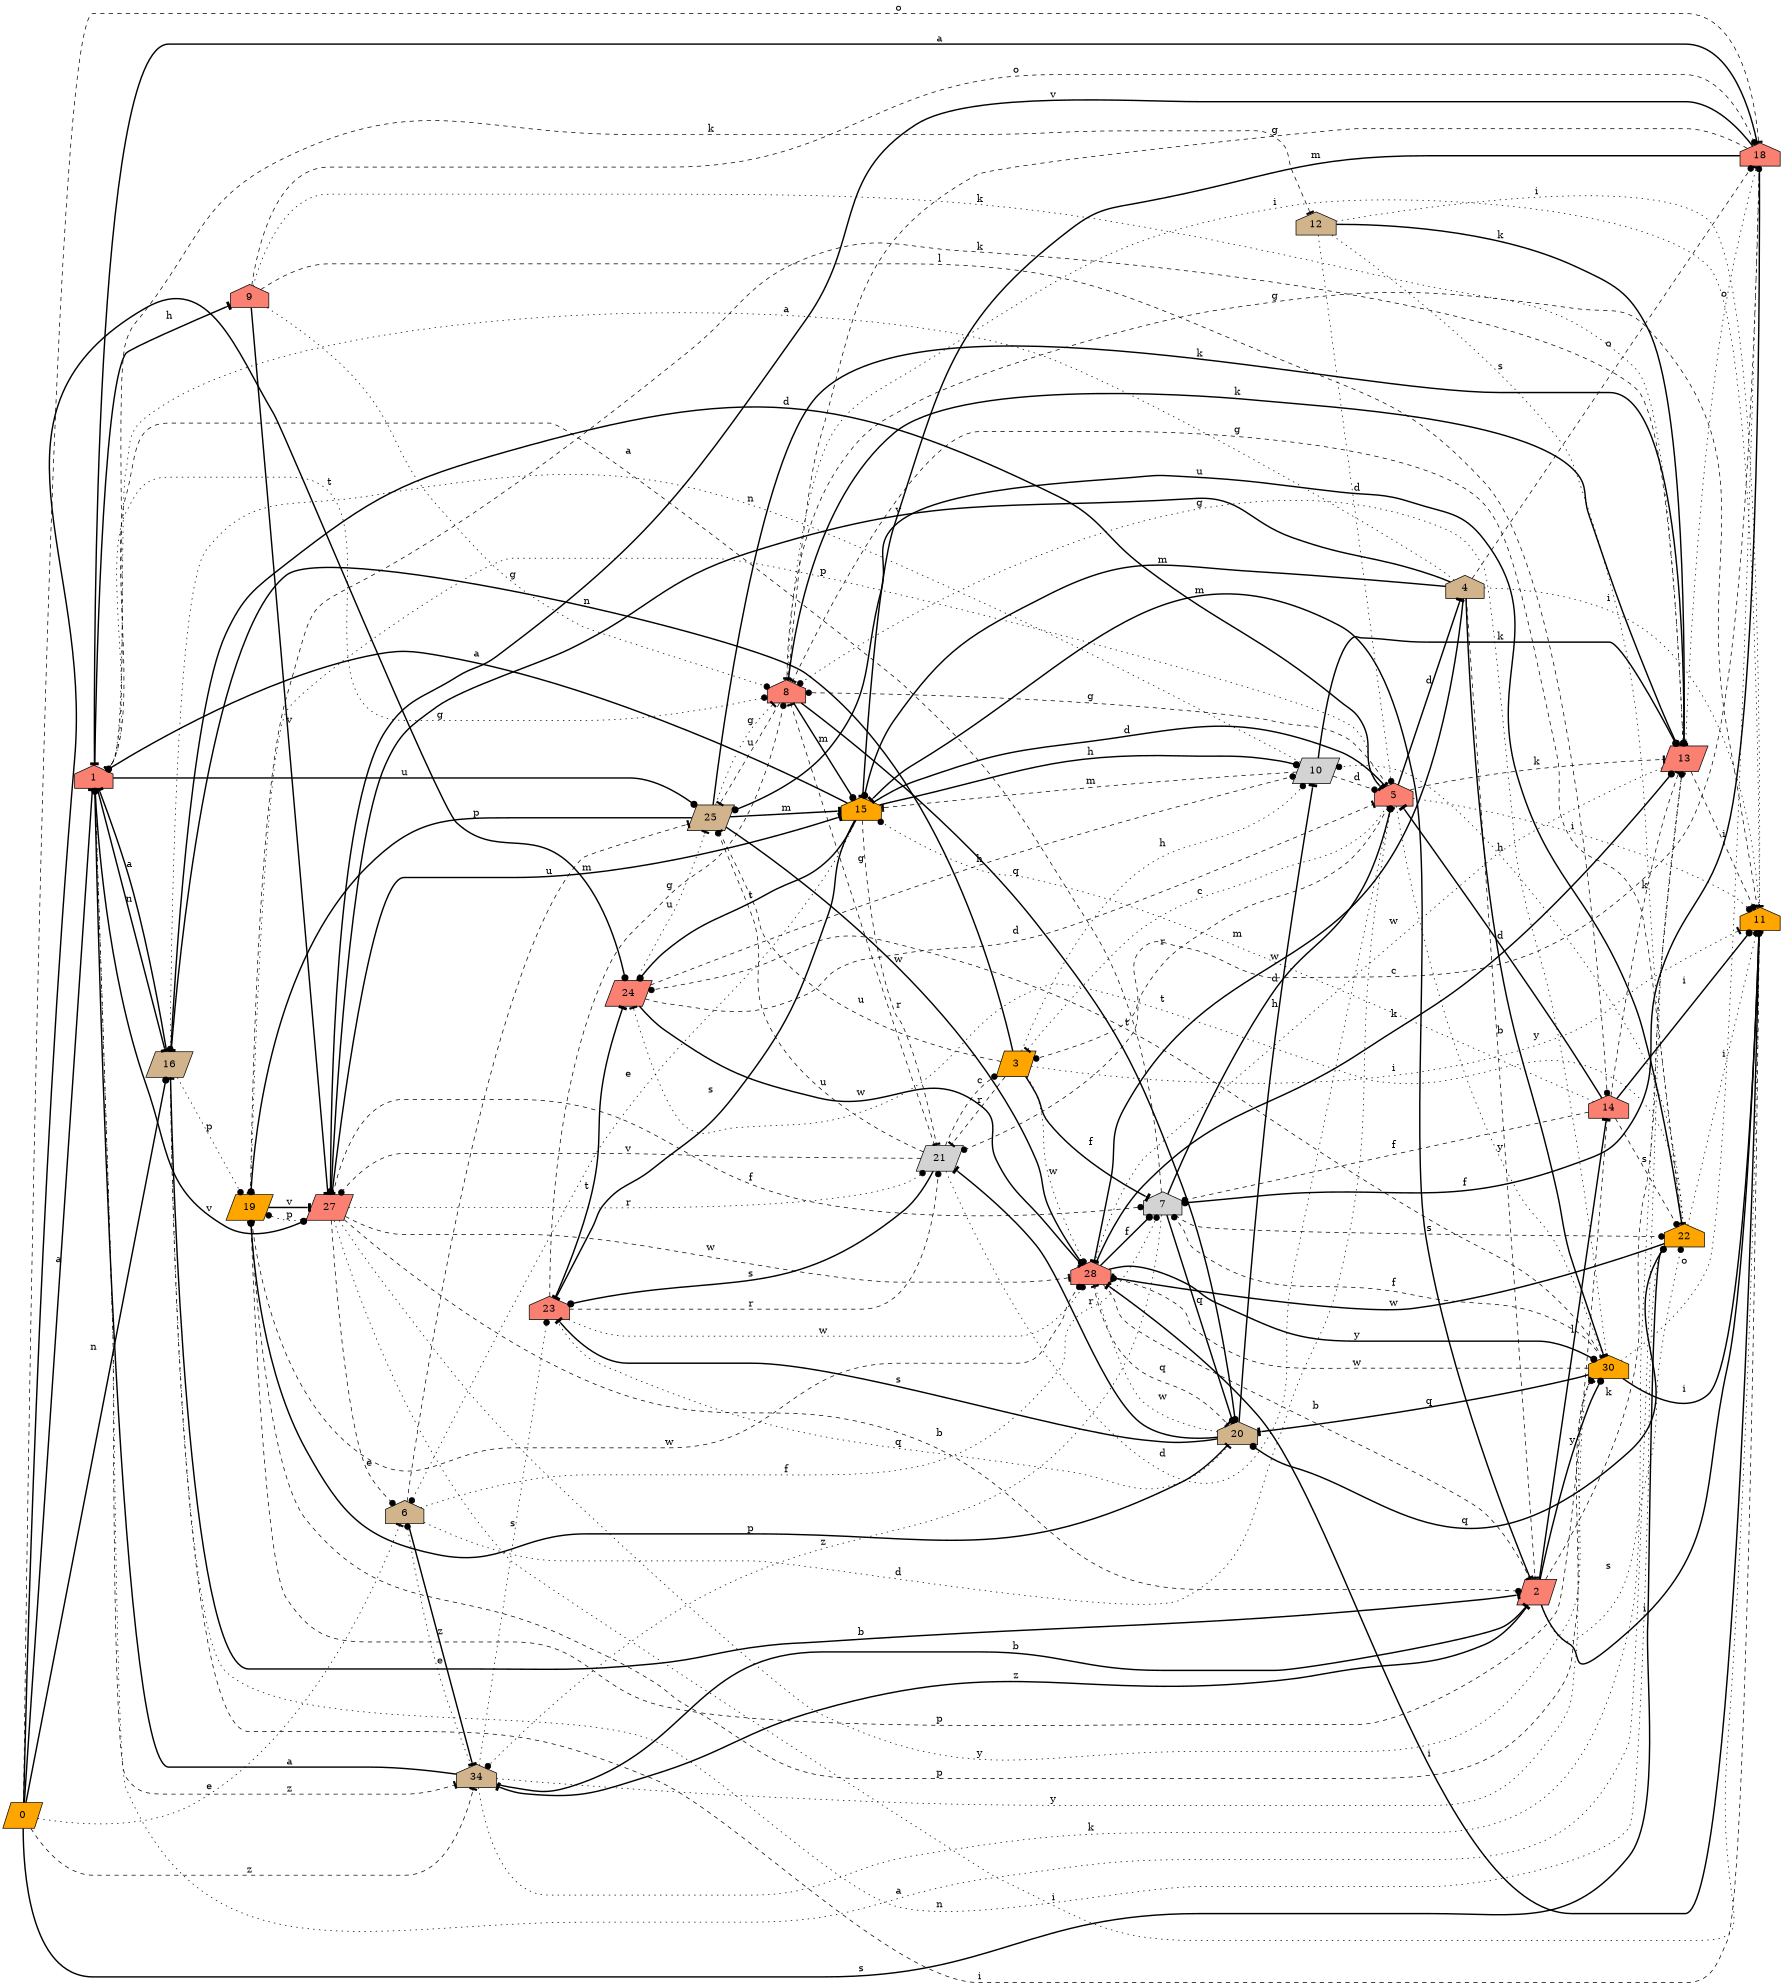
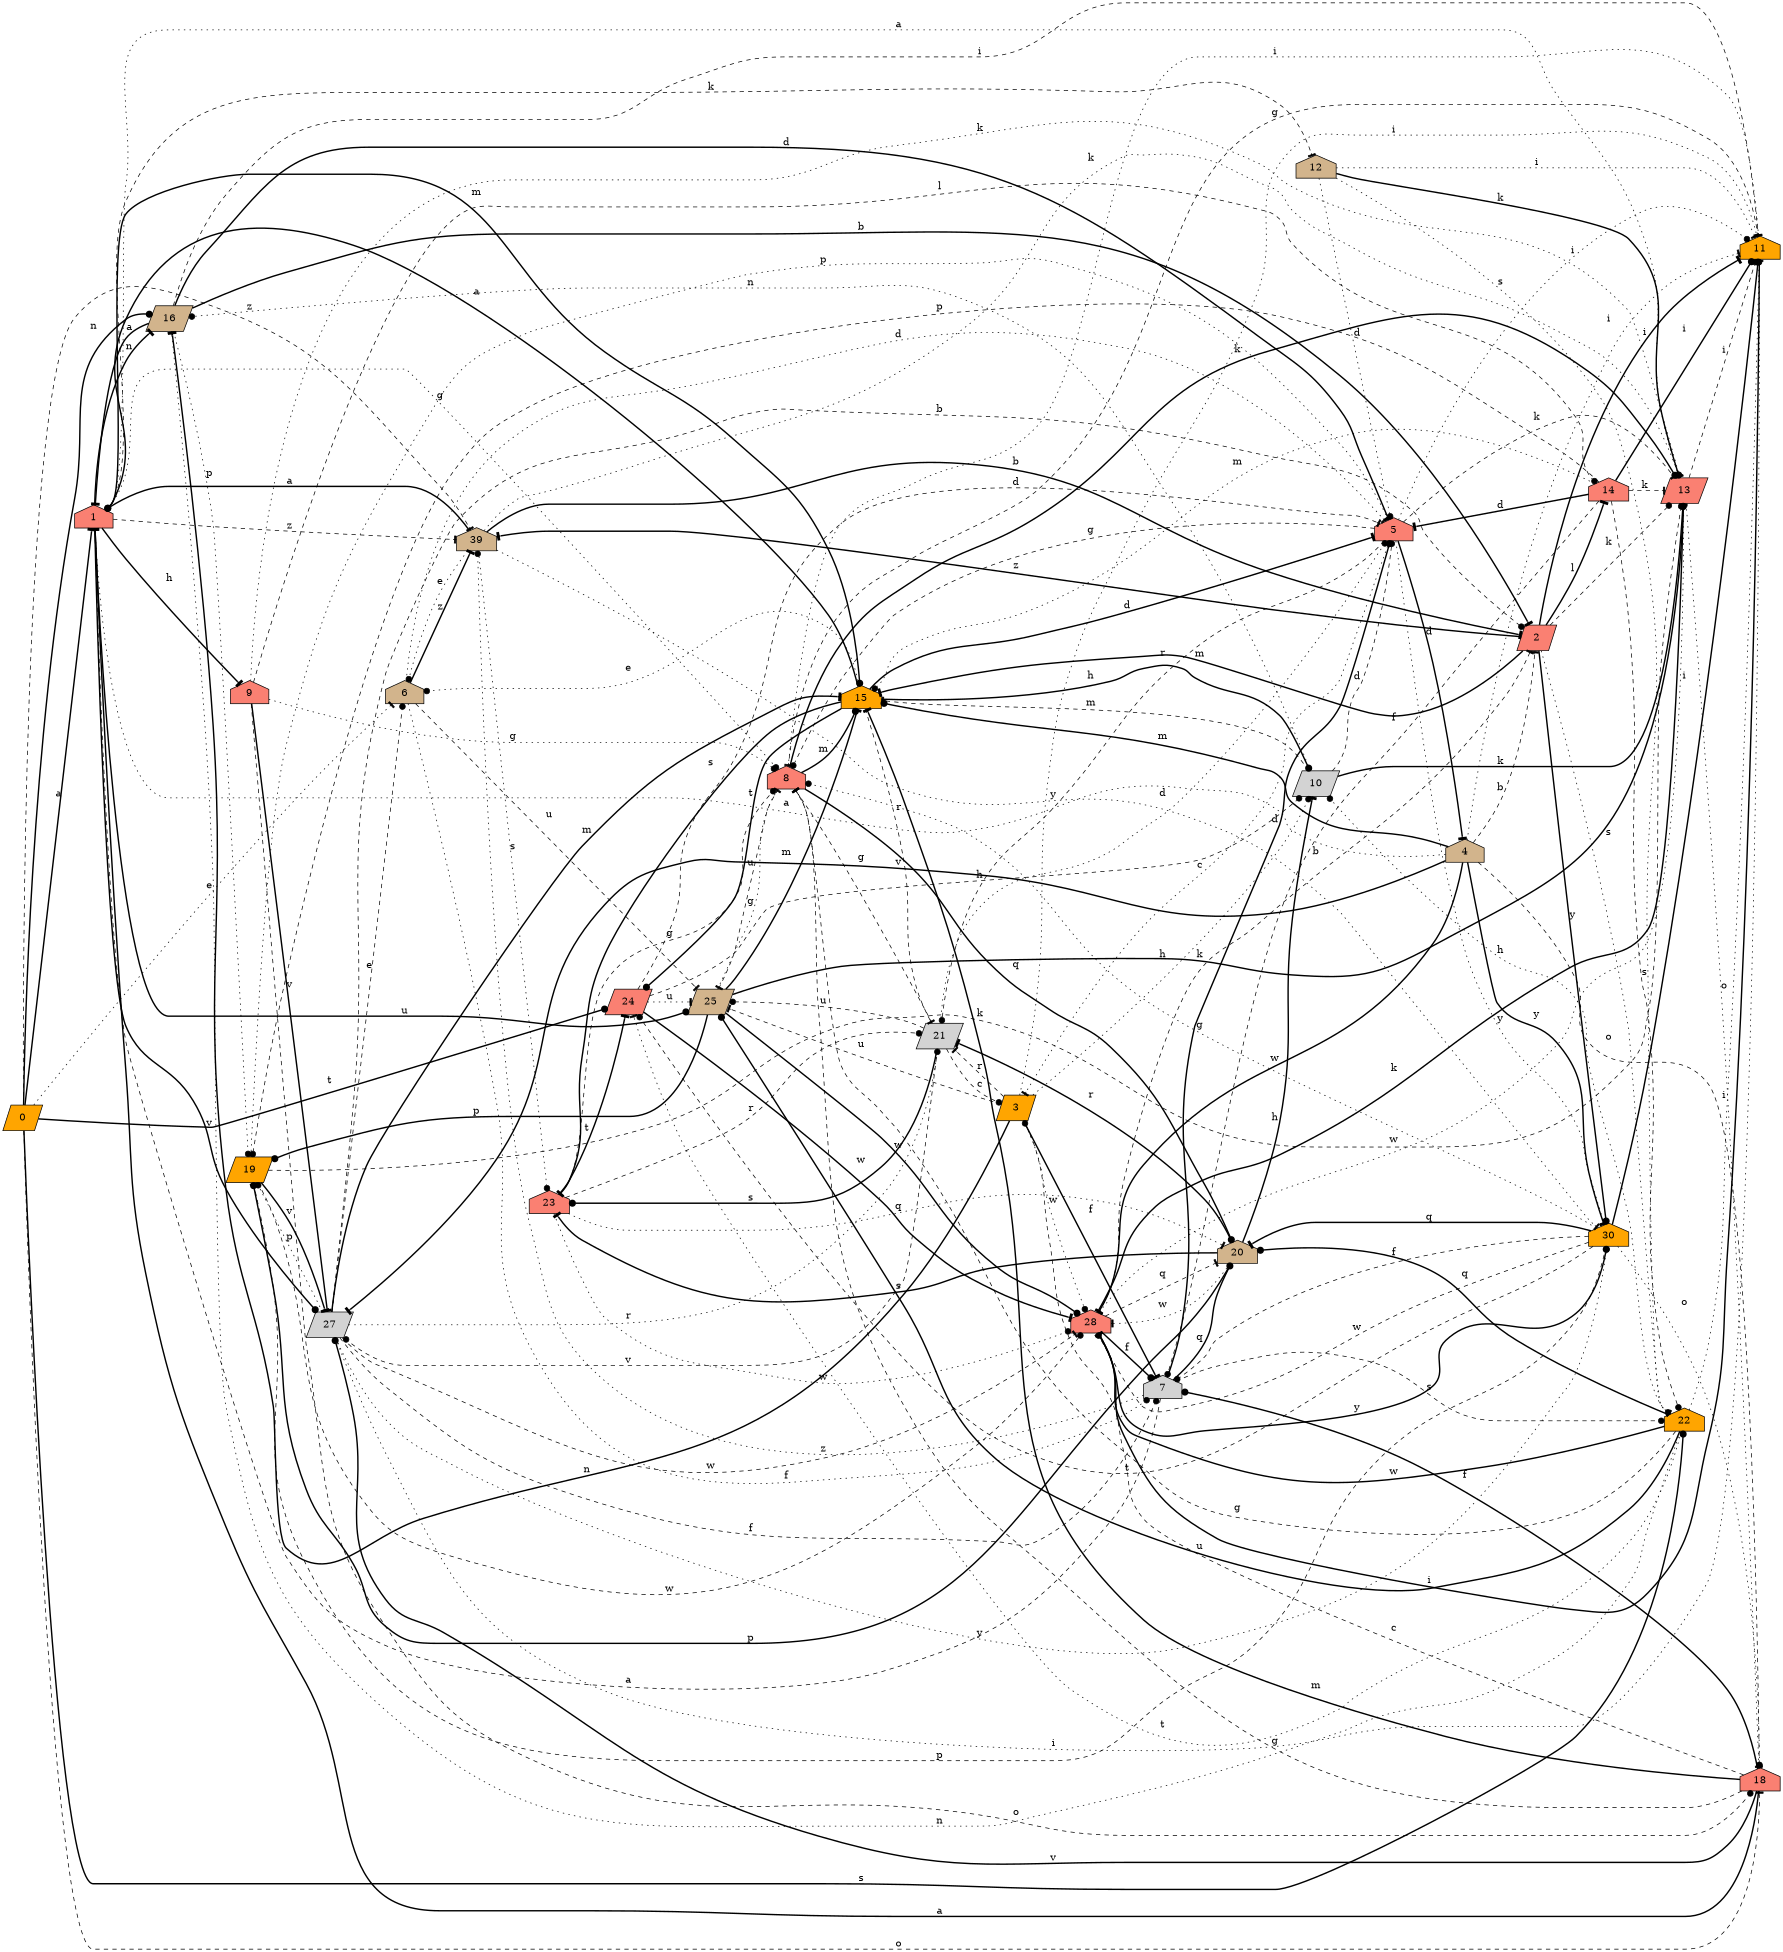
none -> (460, 201)
(330, 1207) -> (330, 1325)
(477, 1777) -> (477, 540)
